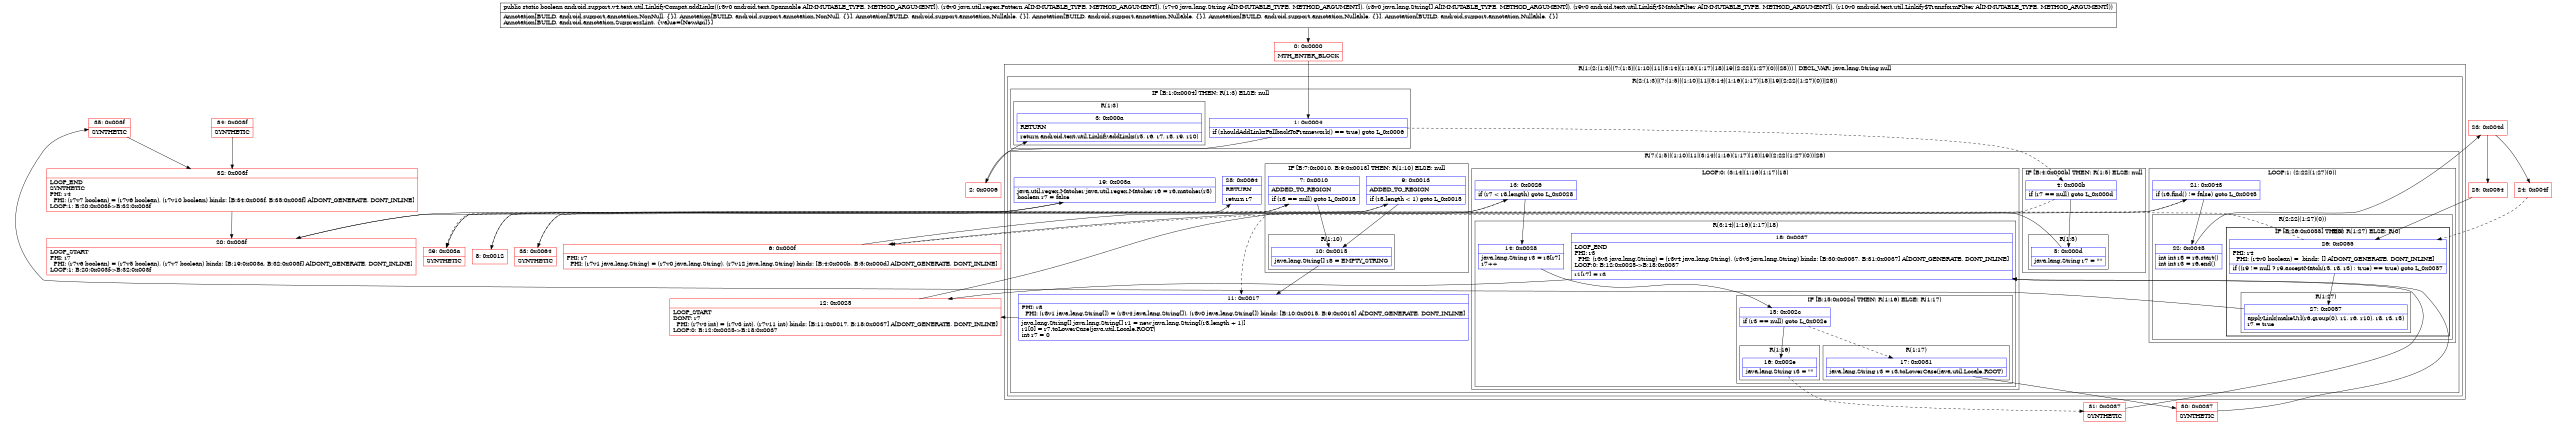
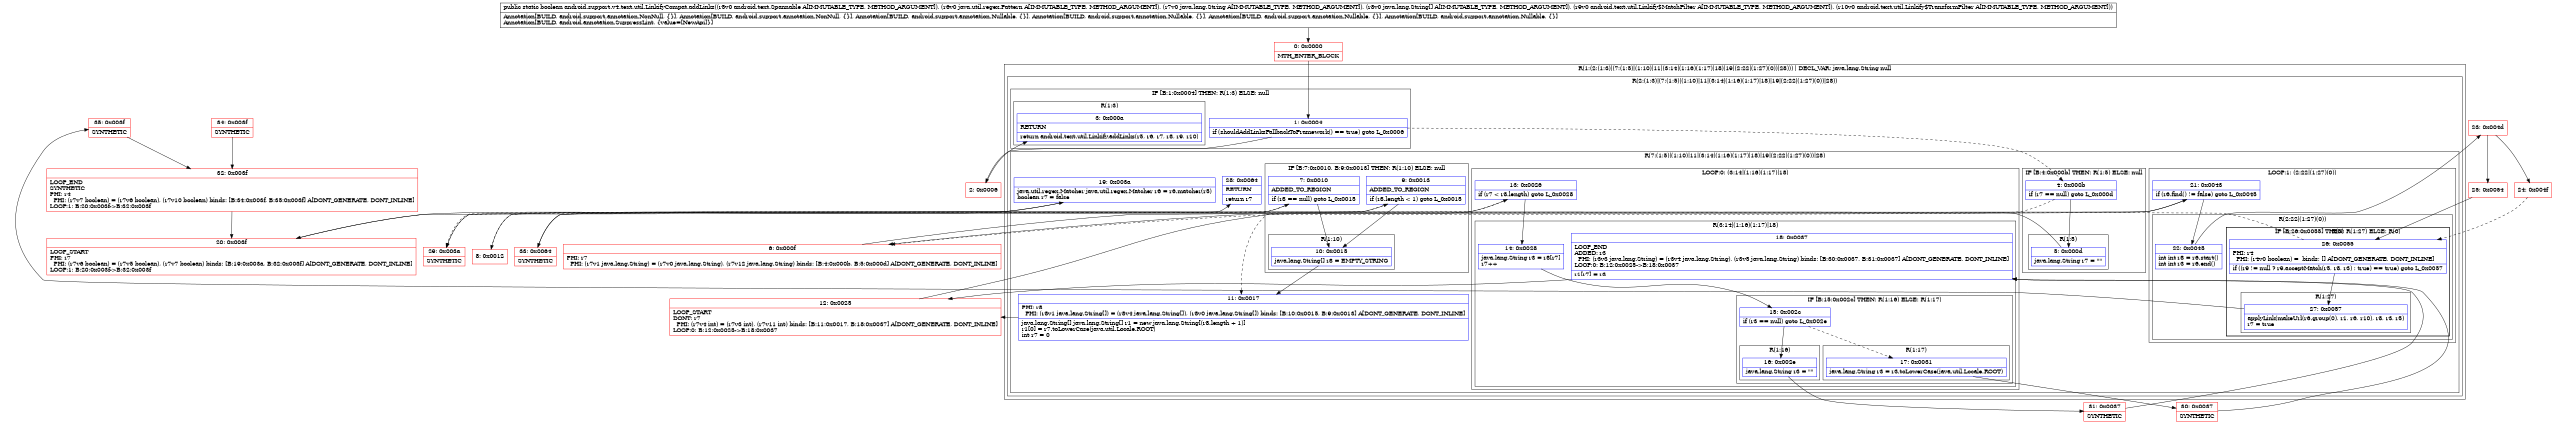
(1356, 212) -> (1356, 212)
(1586, 253) -> (1591, 253)
(1930, 408) -> (1930, 408)
